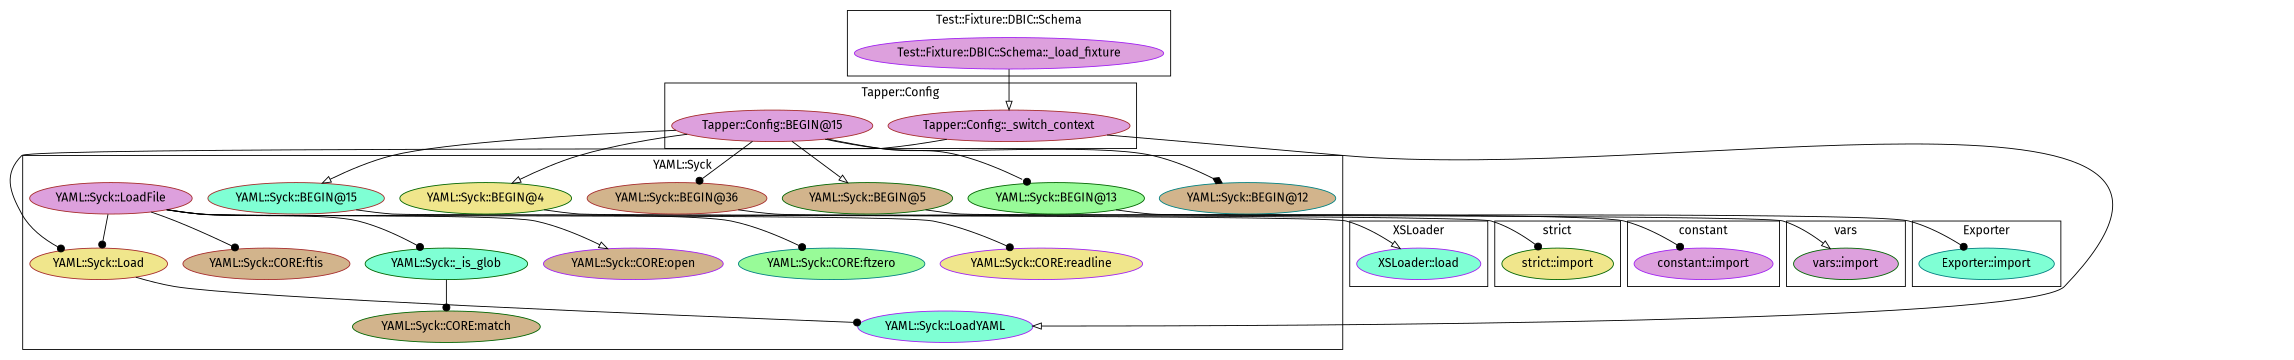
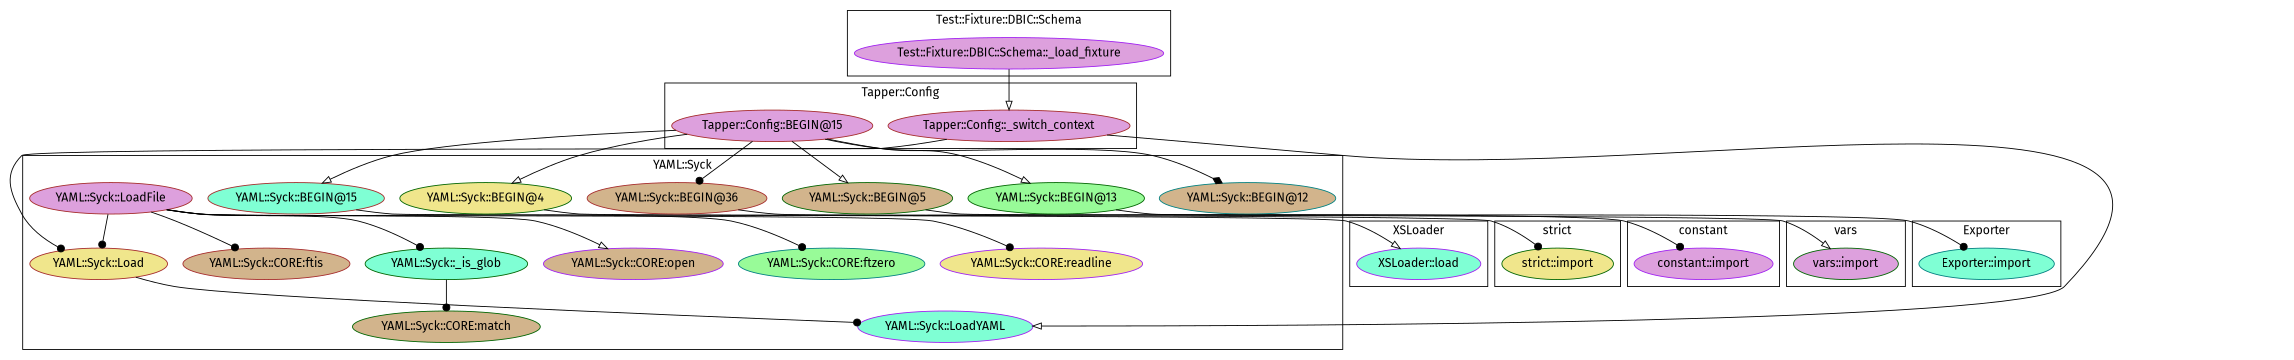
(927, 151) -> (927, 151)
